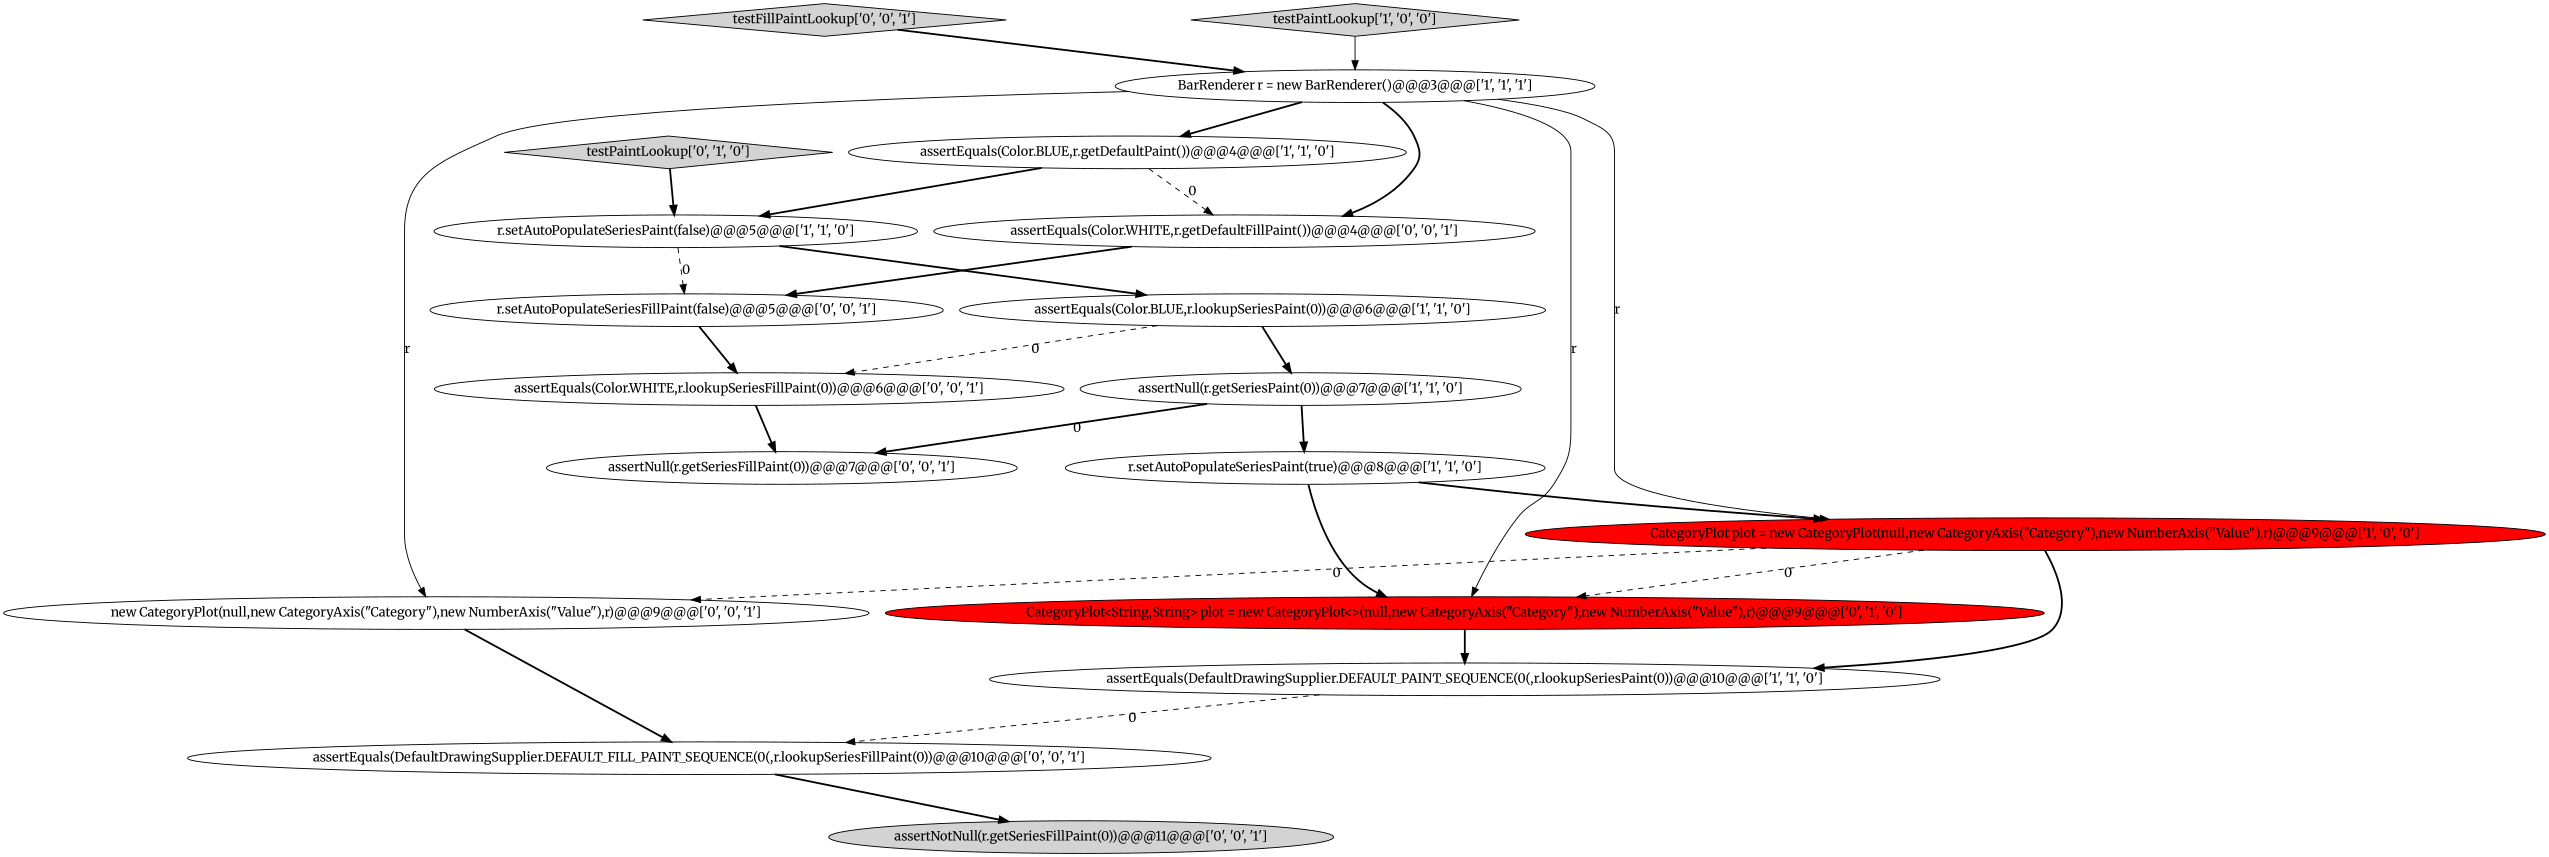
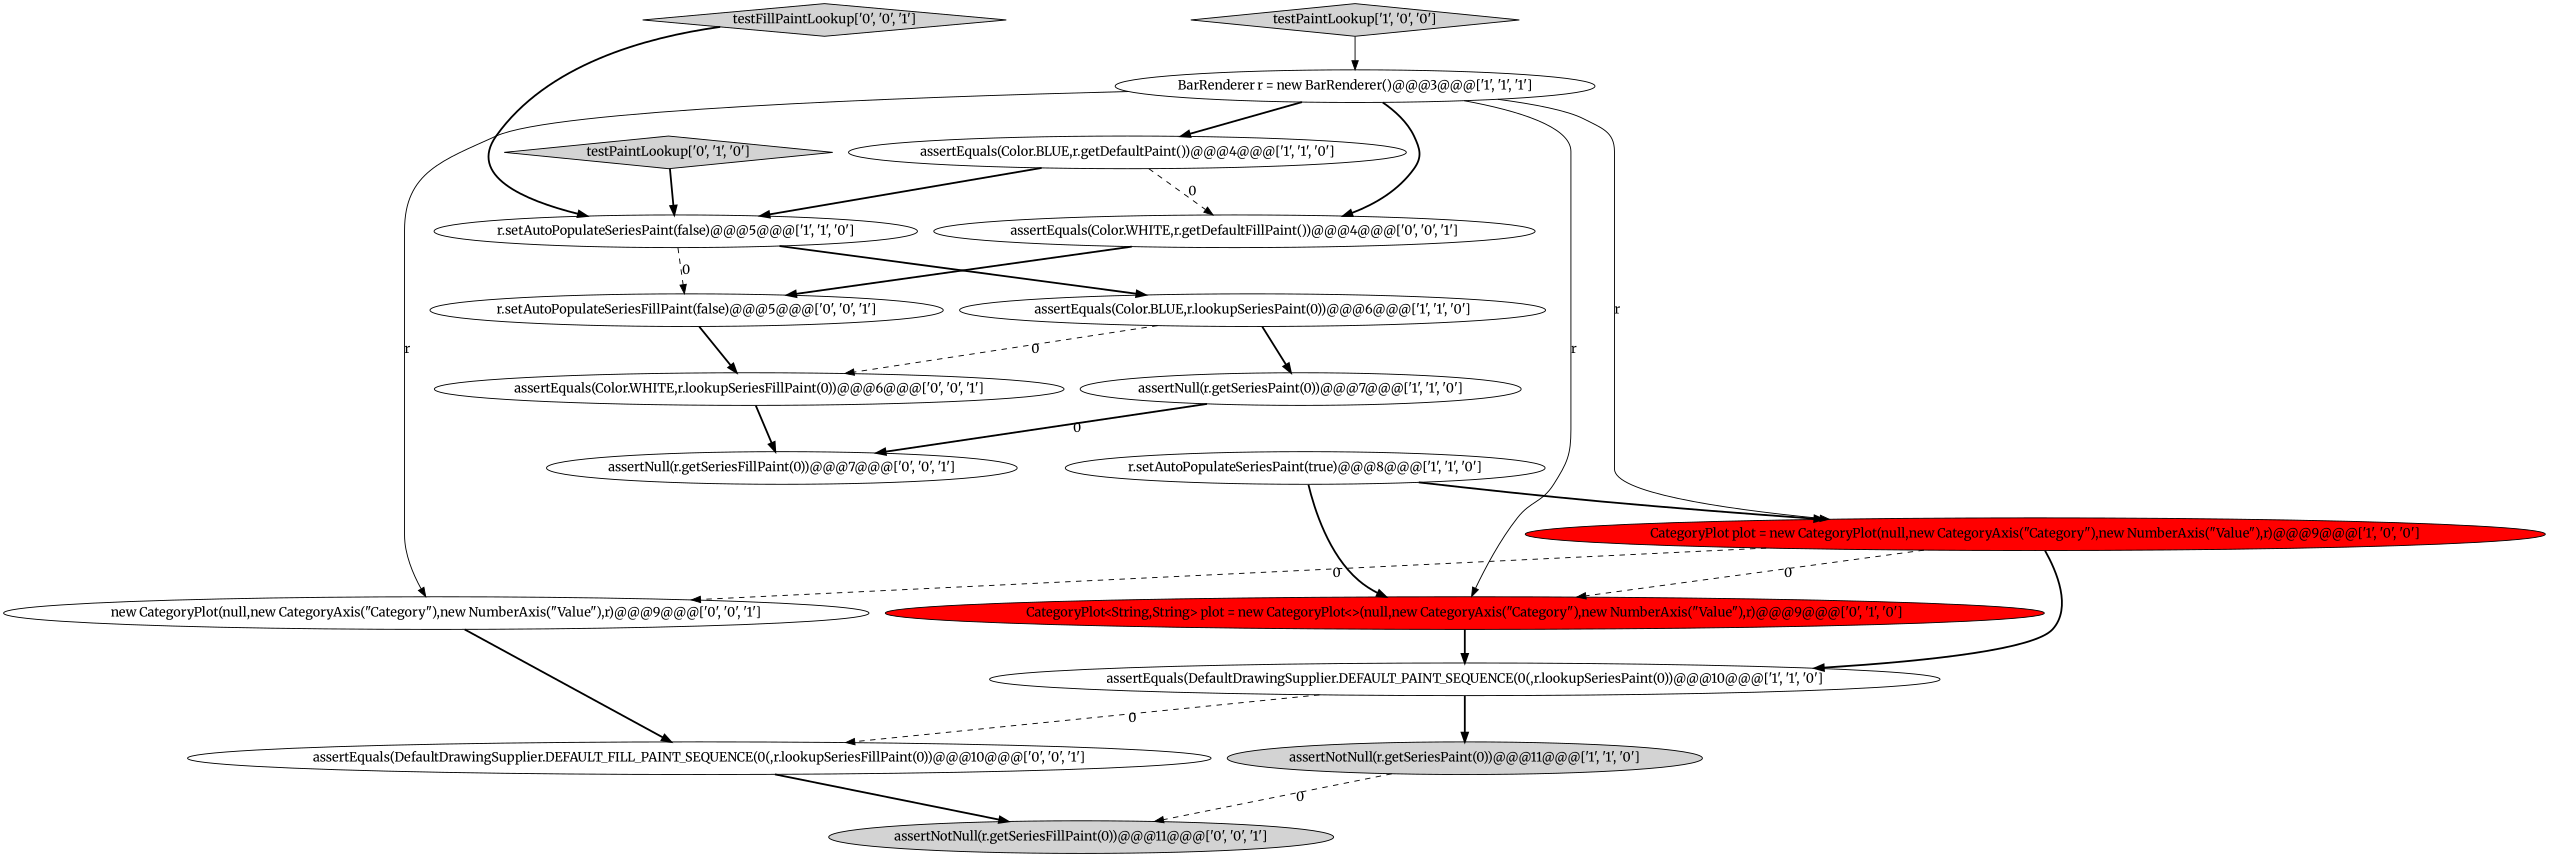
(1066, 50) -> (539, 93)
(1303, 424) -> none
none -> (1465, 758)
